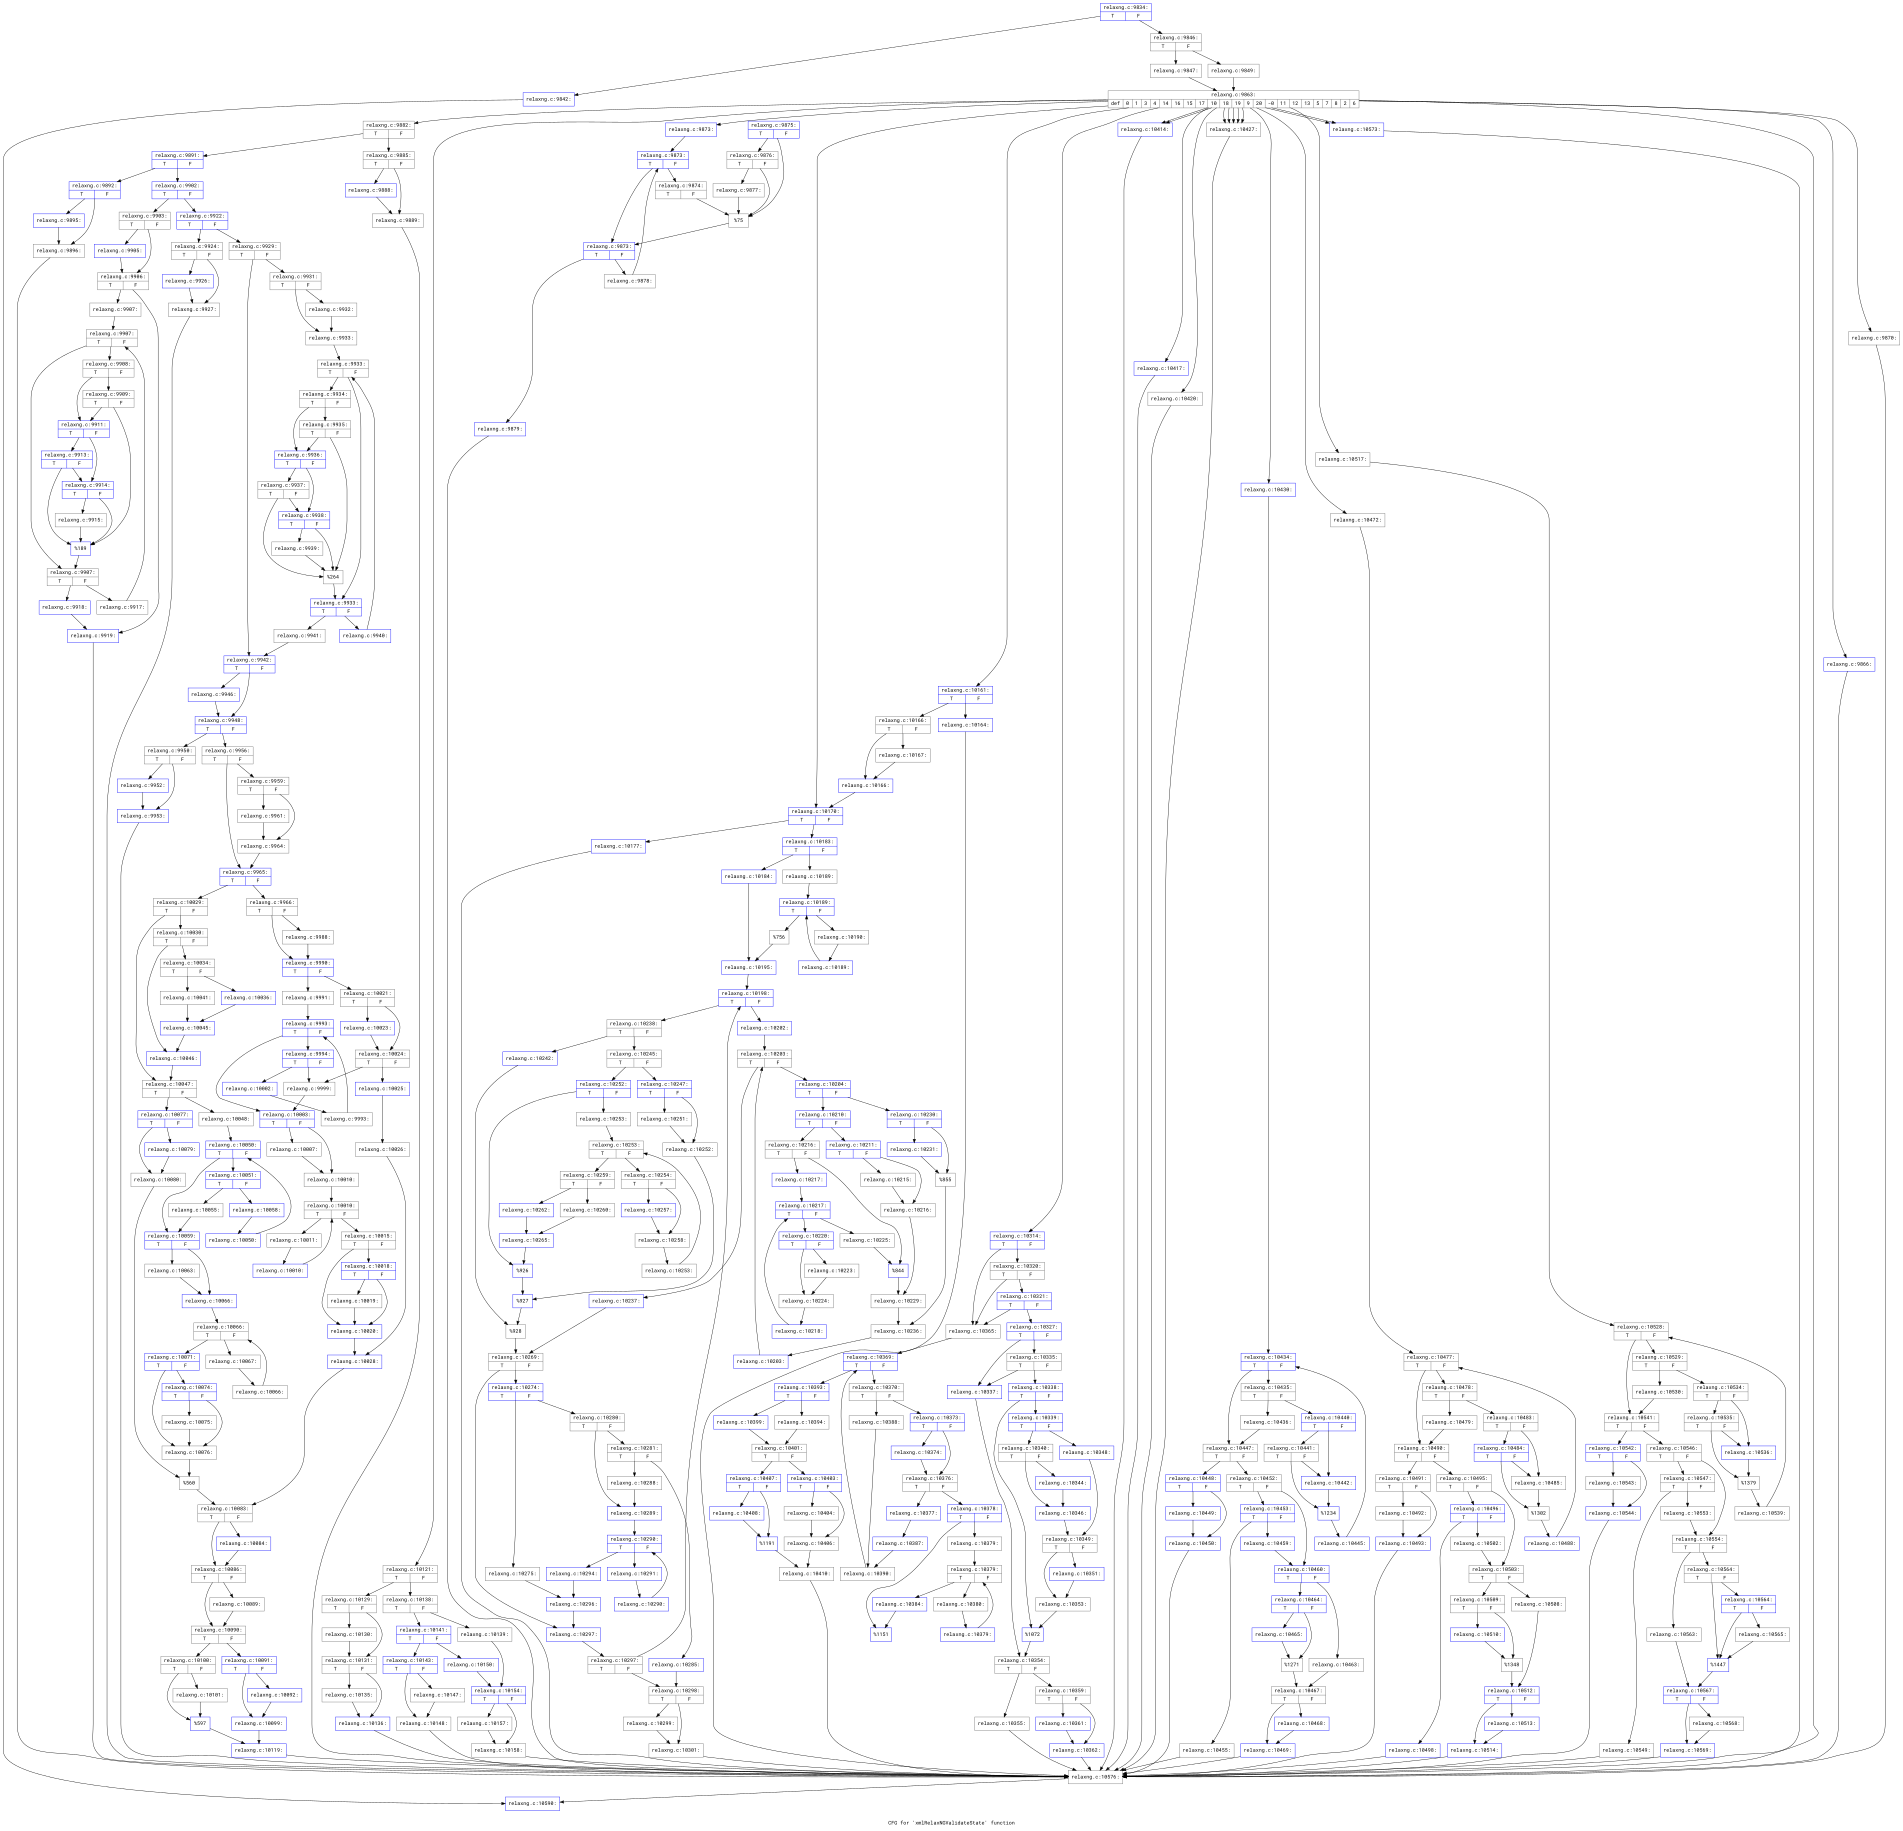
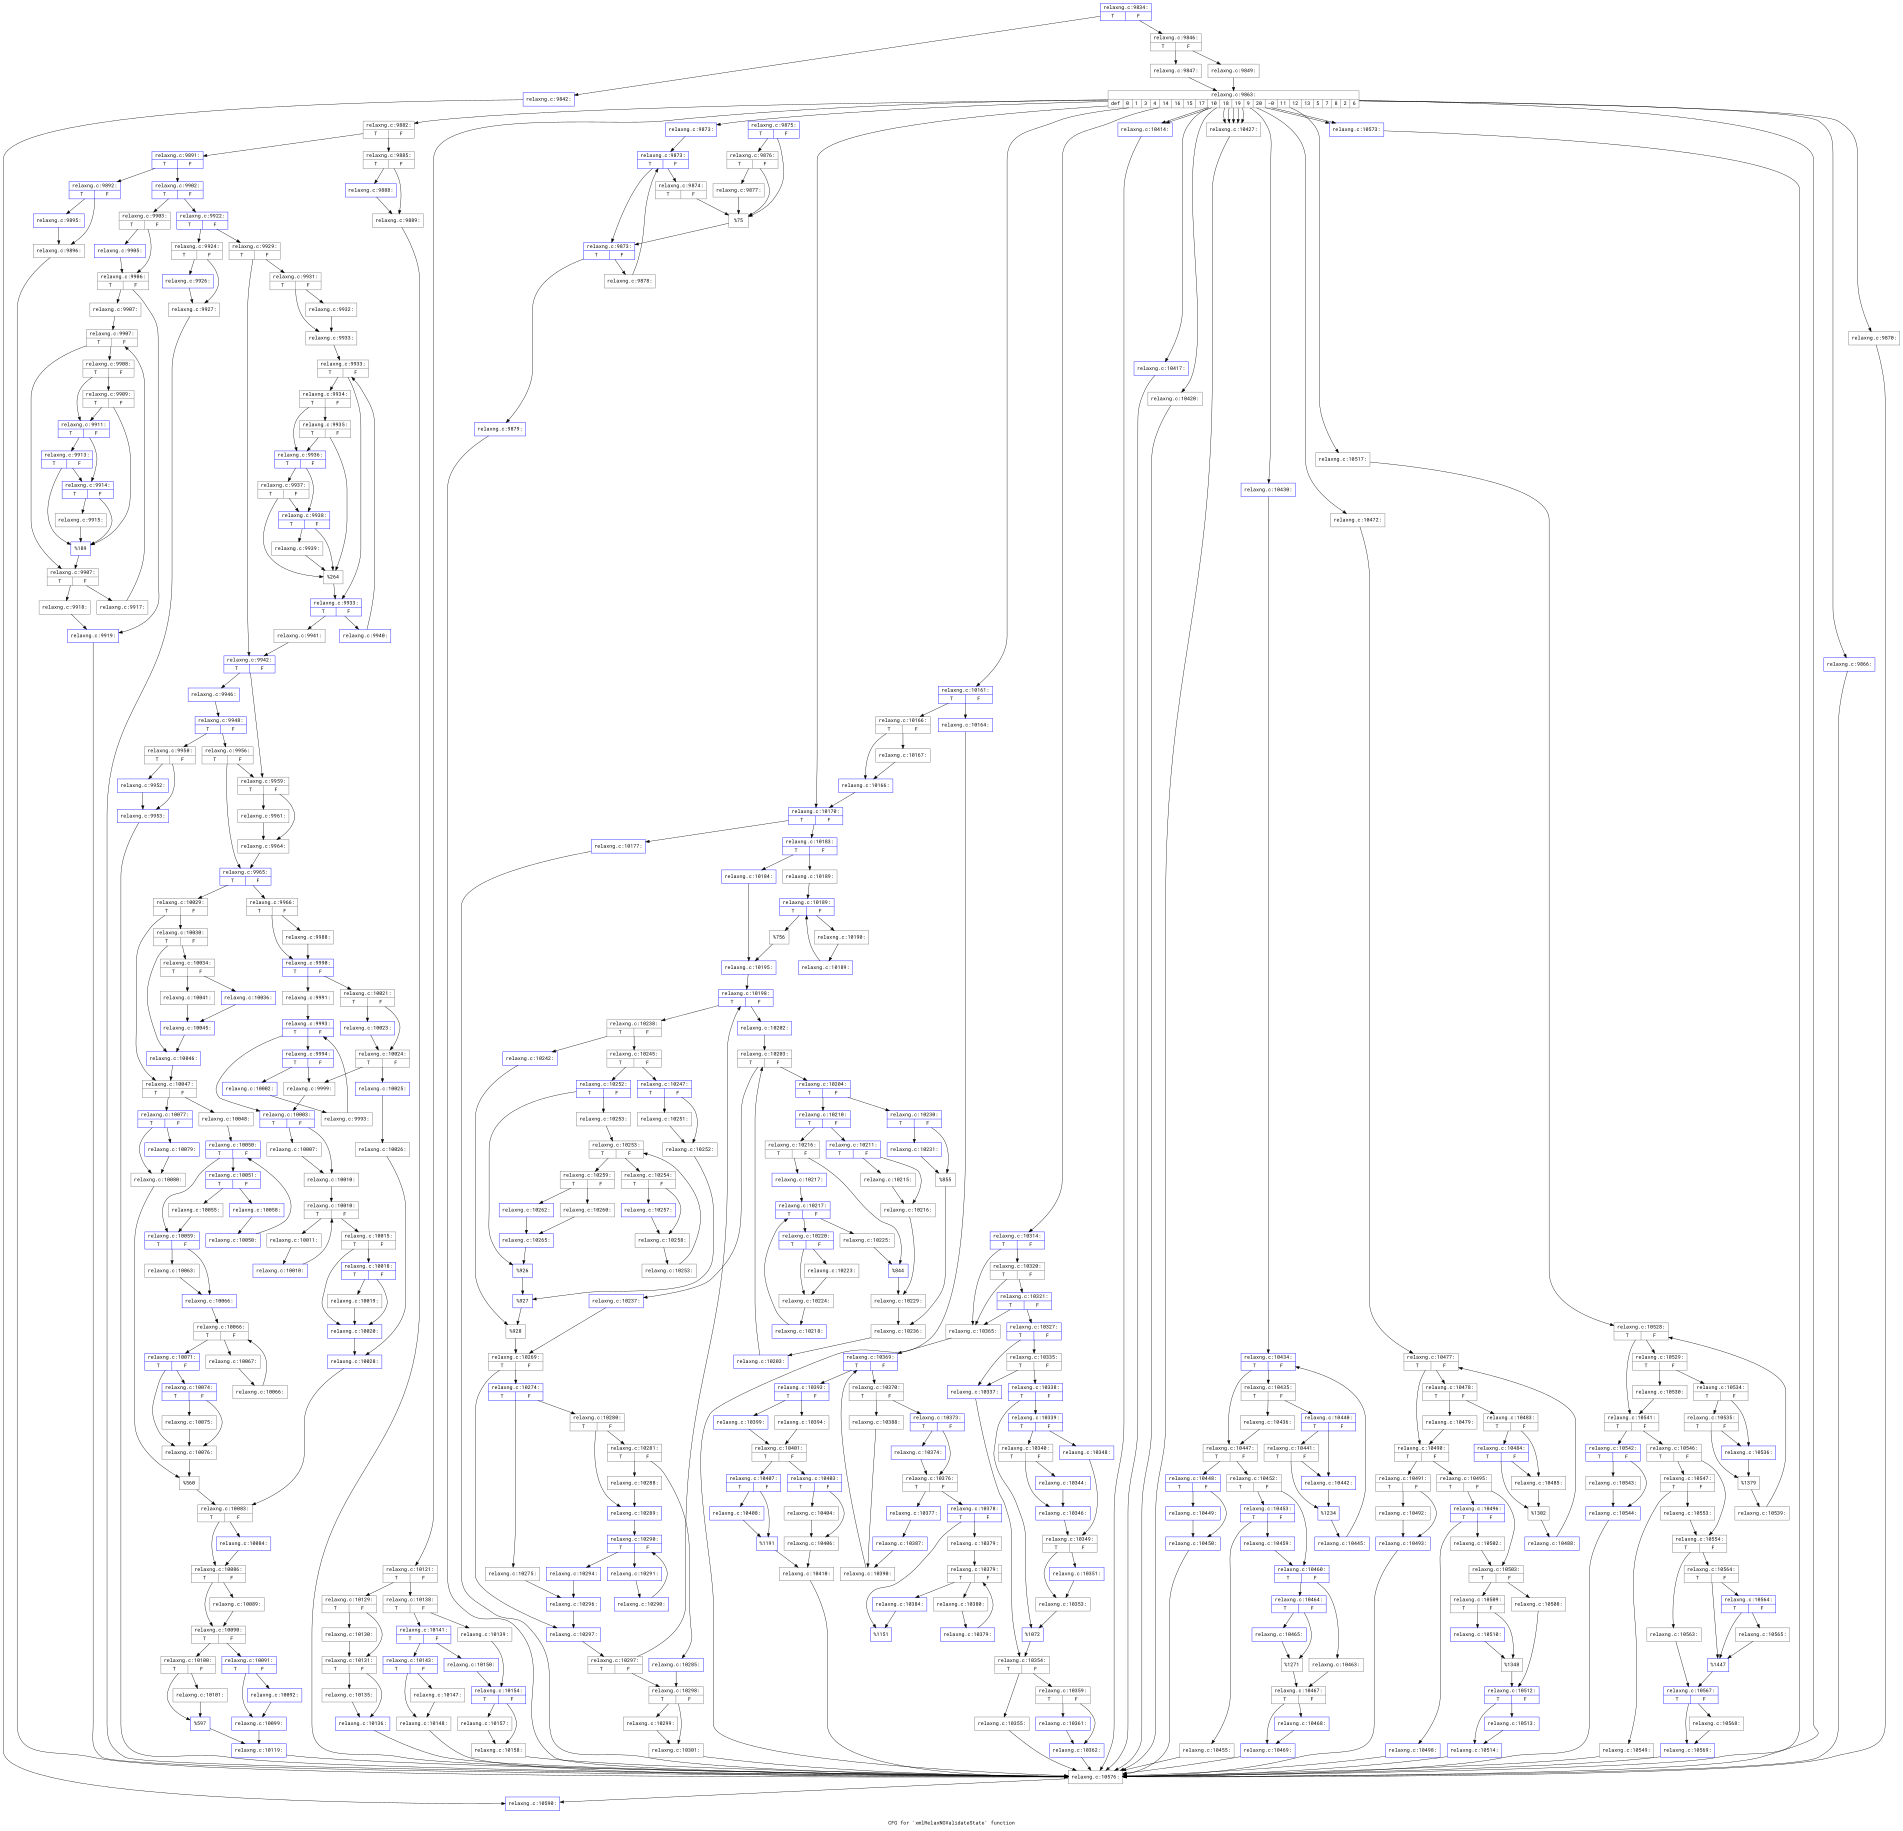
(65, 607) -> (65, 607)
(246, 695) -> (256, 723)
